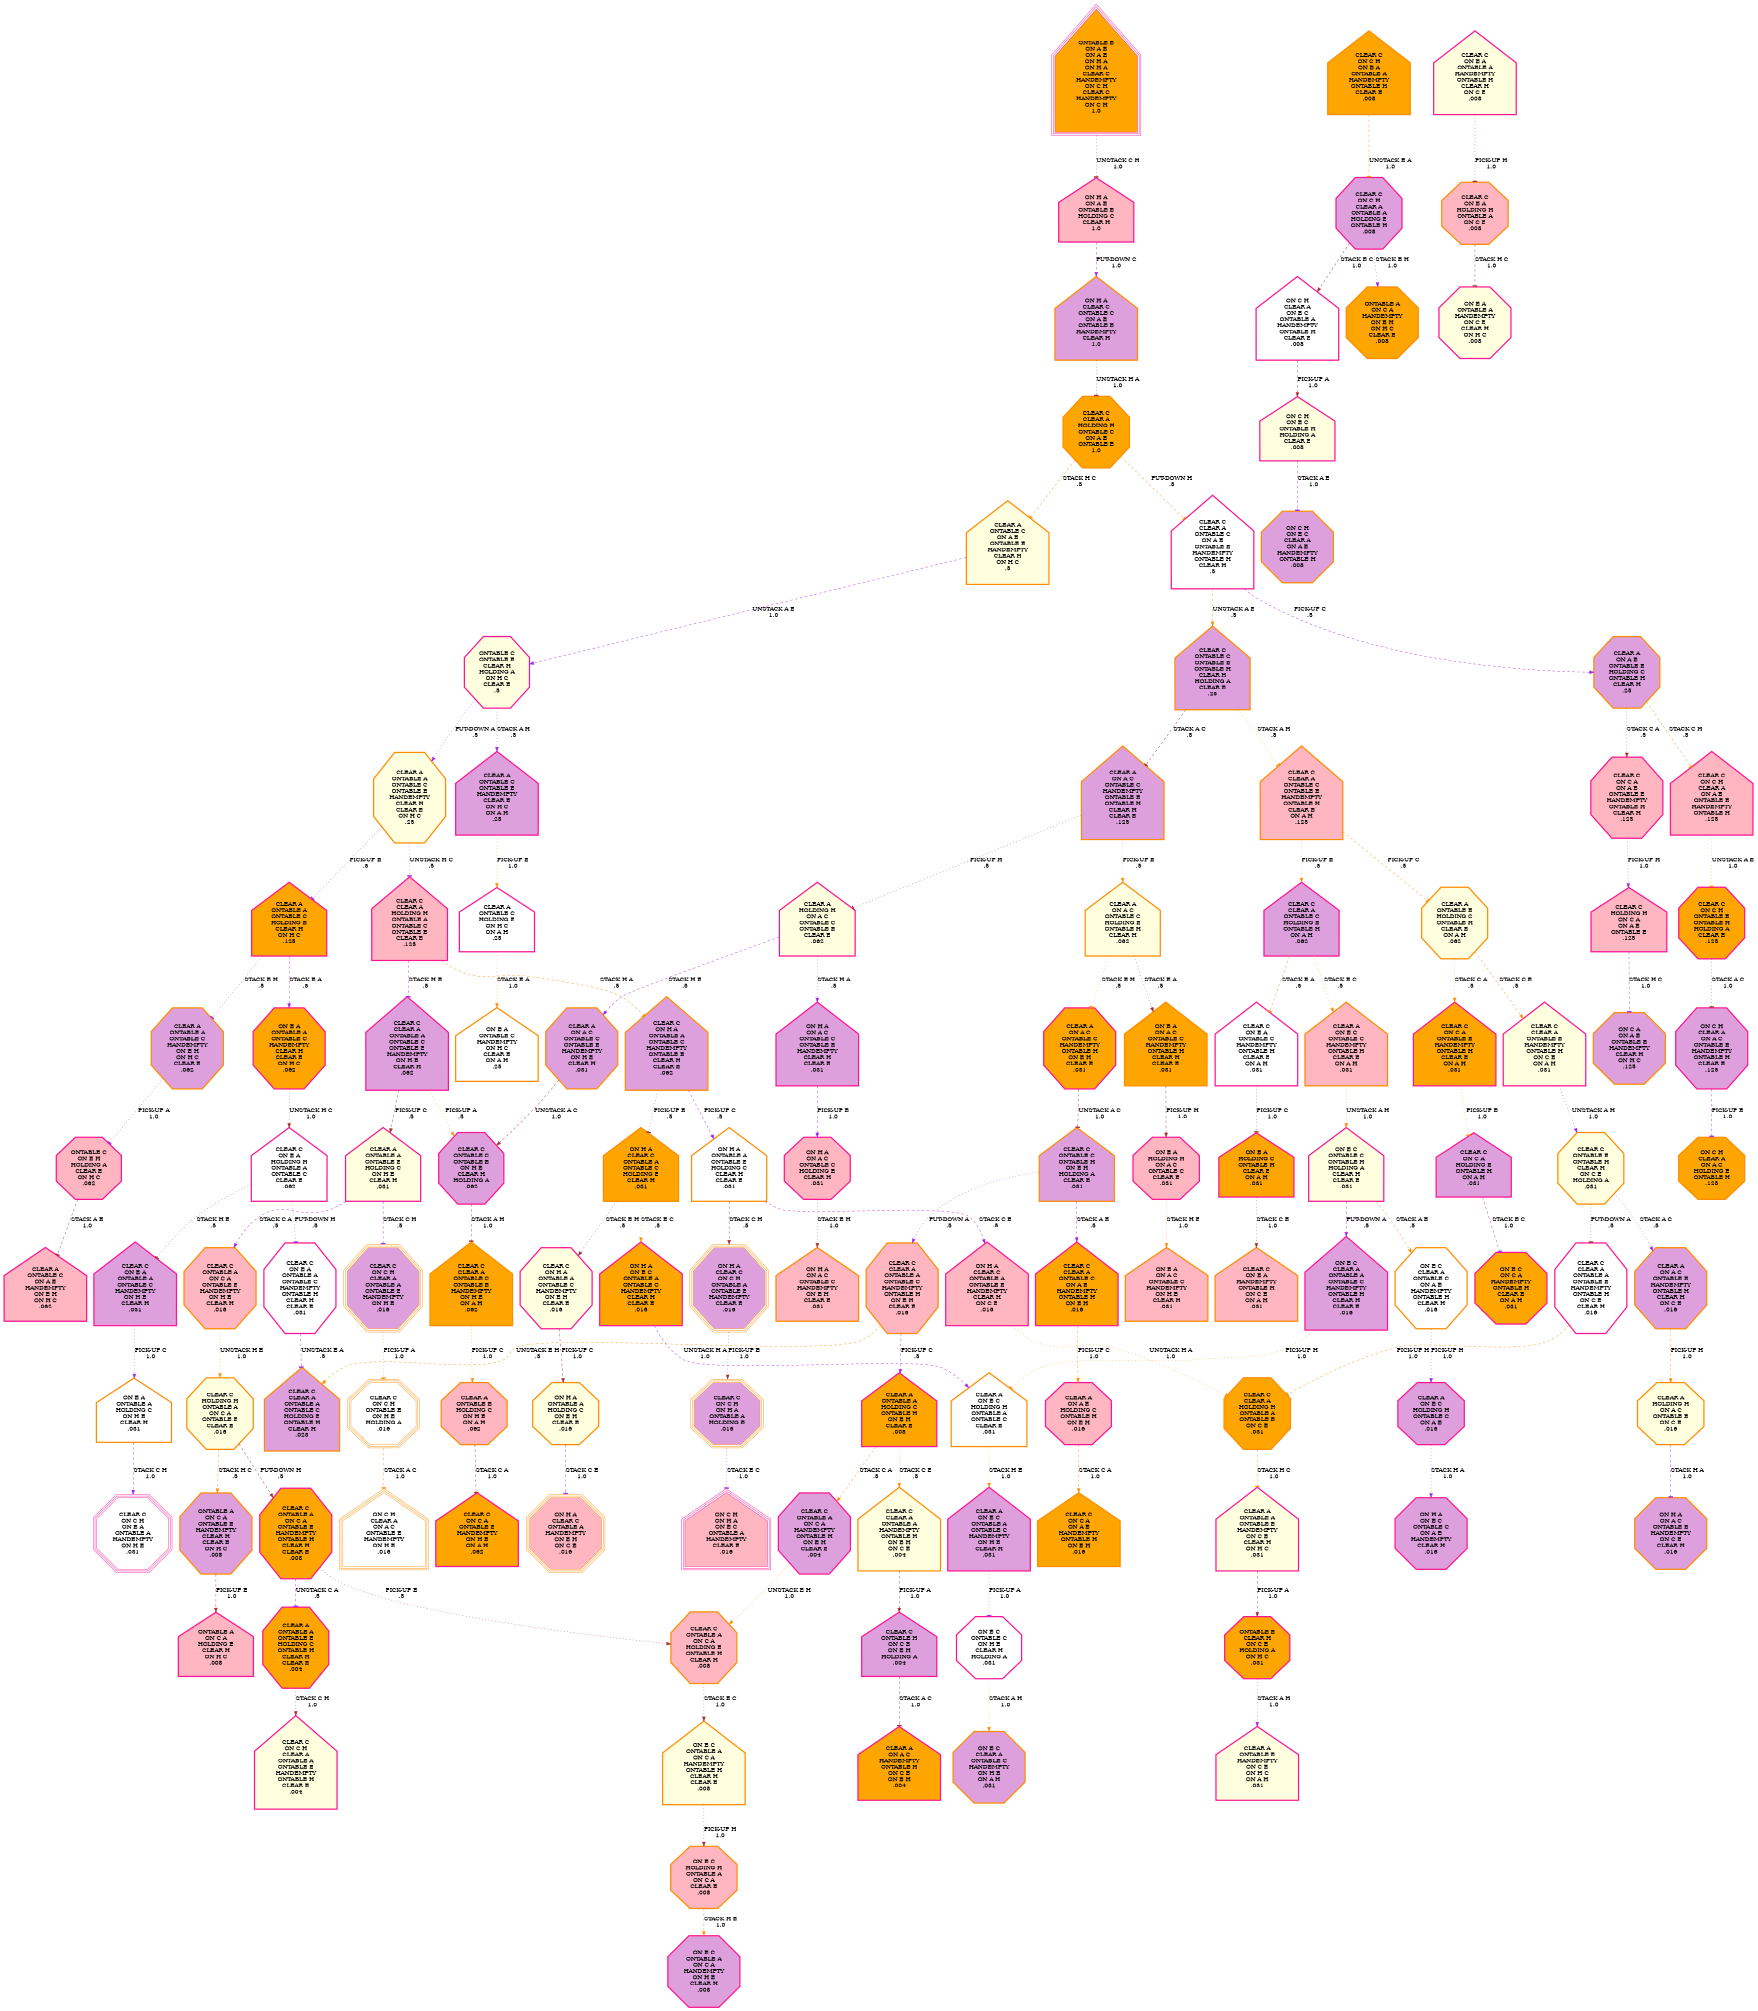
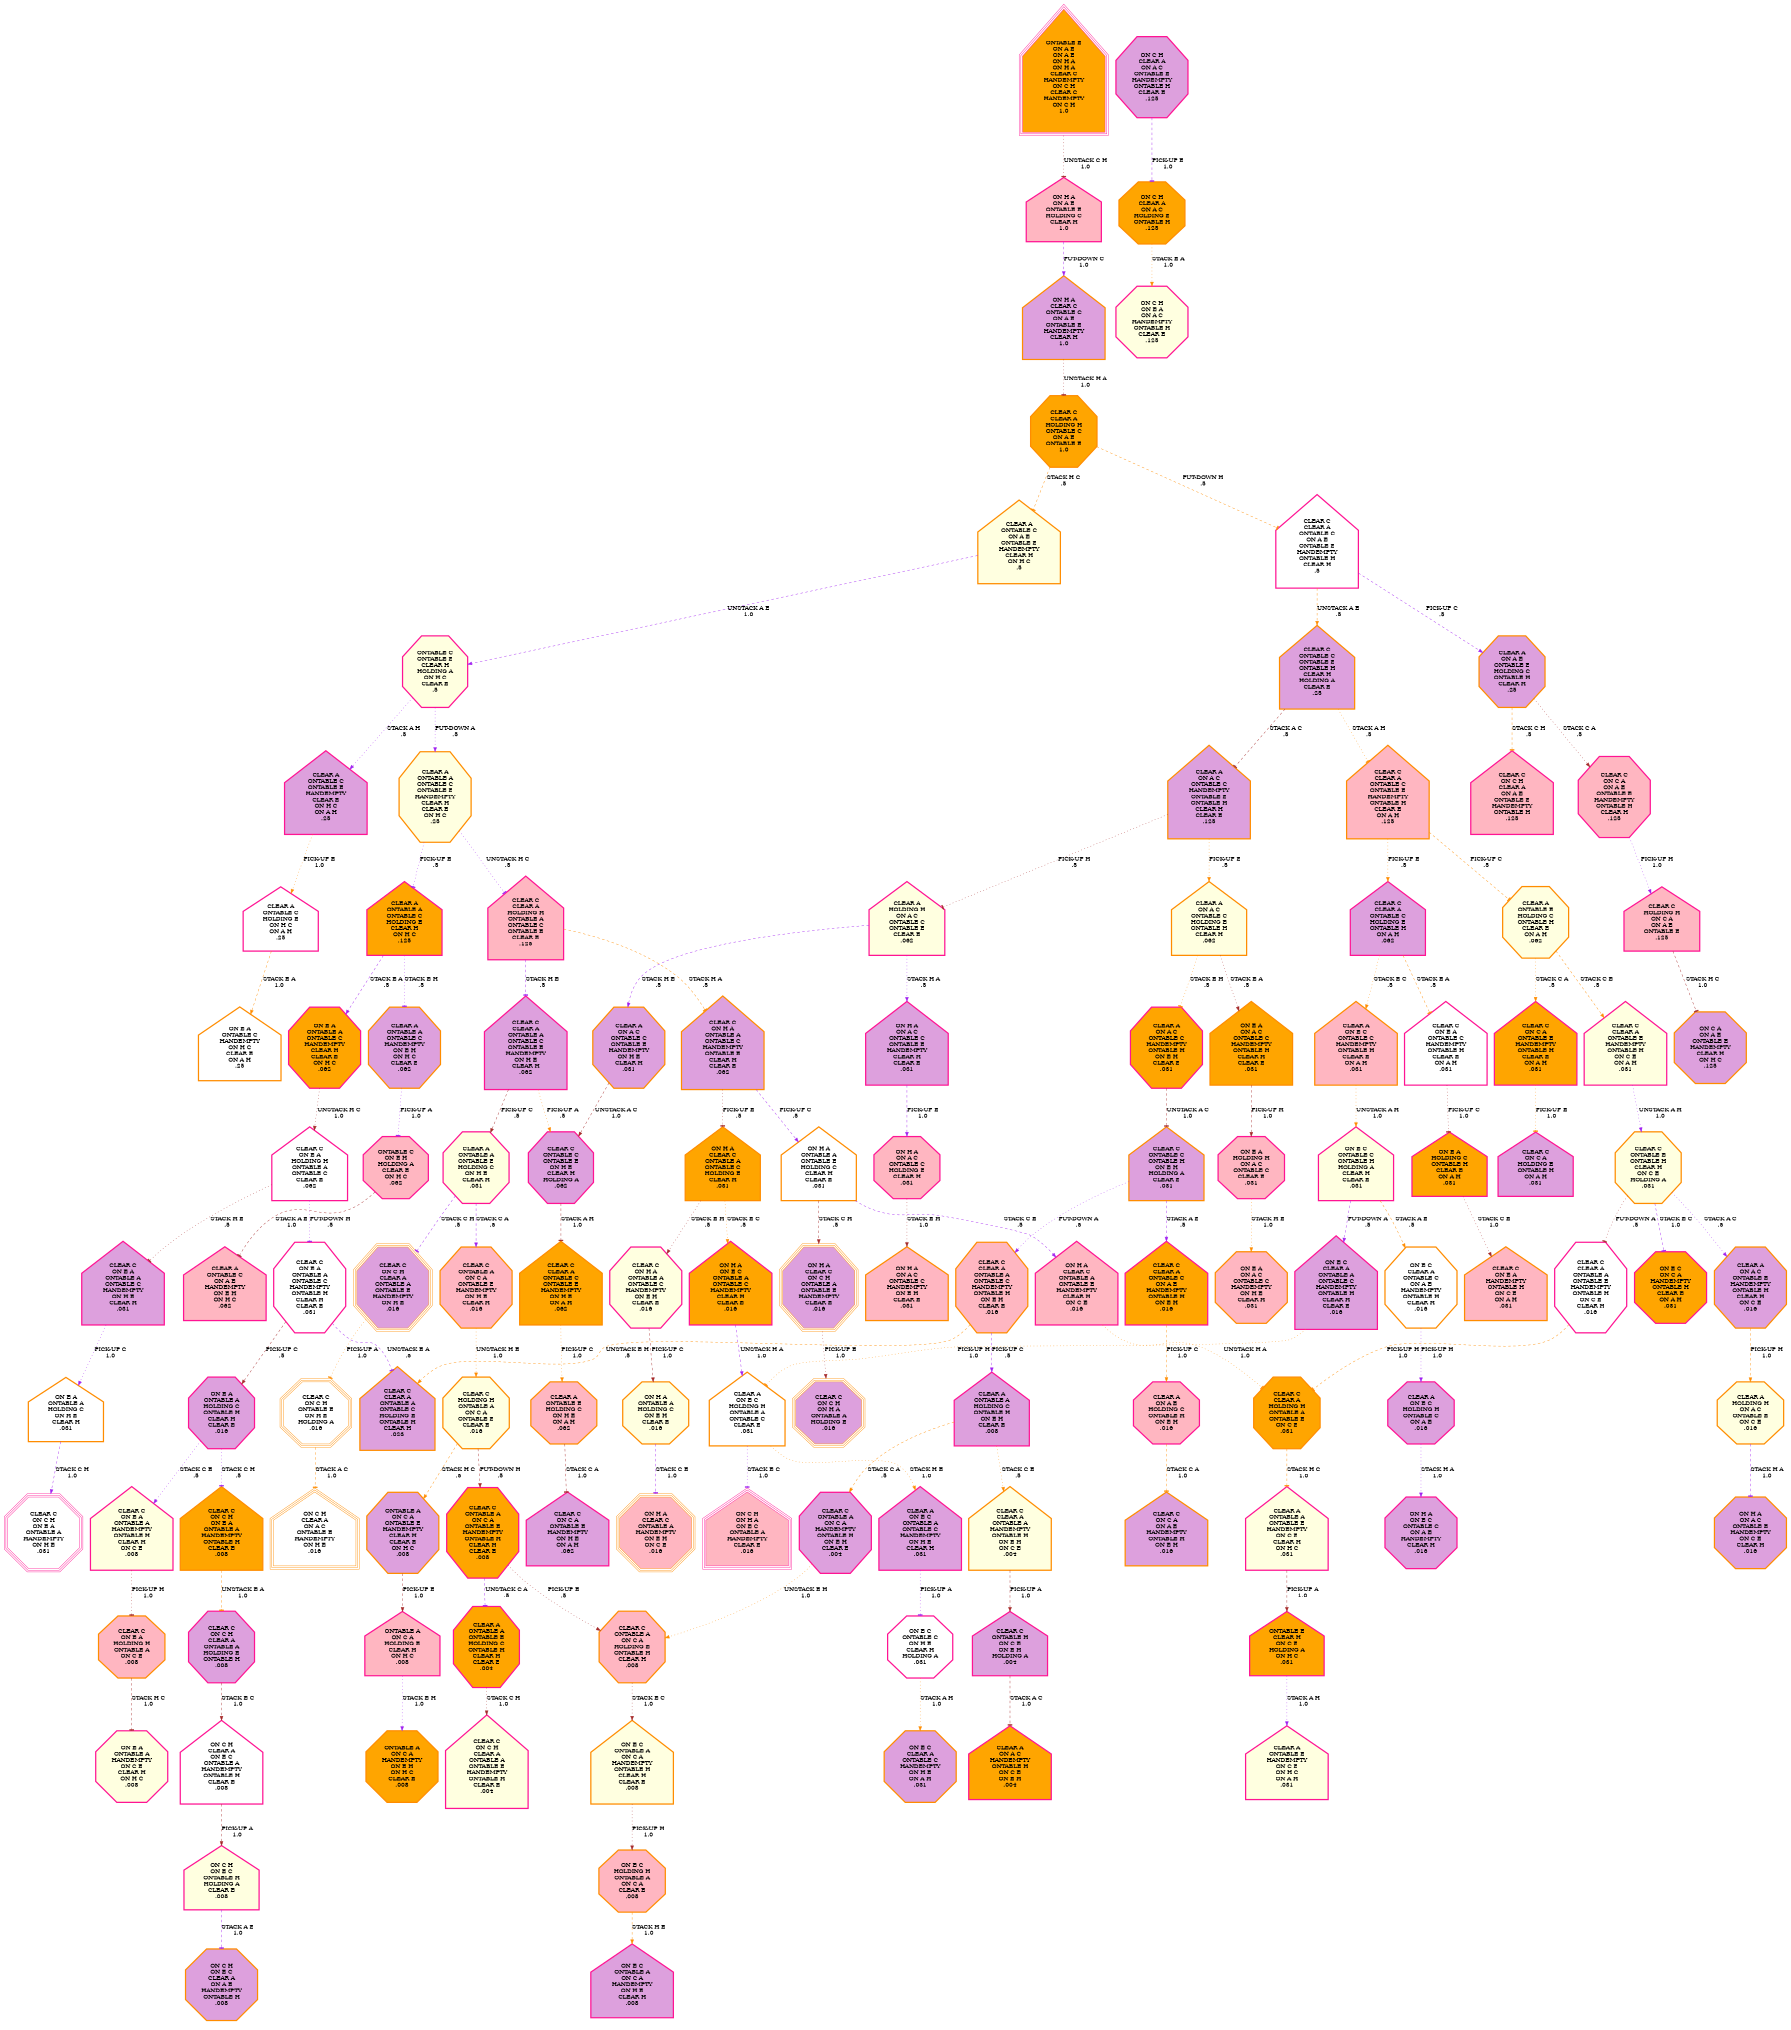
(1375, 266) -> (402, 1701)
none -> (1152, 322)
(1712, 923) -> none
(497, 979) -> (262, 981)
(1629, 981) -> (1684, 981)
(383, 1168) -> (476, 1168)
(1491, 1224) -> (1659, 1226)
(1167, 1288) -> (1251, 1288)
none -> (222, 1413)
(899, 1414) -> (992, 1413)
(727, 1467) -> (747, 1466)
(1079, 1467) -> (1166, 1467)
(477, 1533) -> (568, 1533)
(1079, 1533) -> (1166, 1533)
(1257, 1648) -> (1287, 1647)
(704, 1972) -> (632, 1985)
